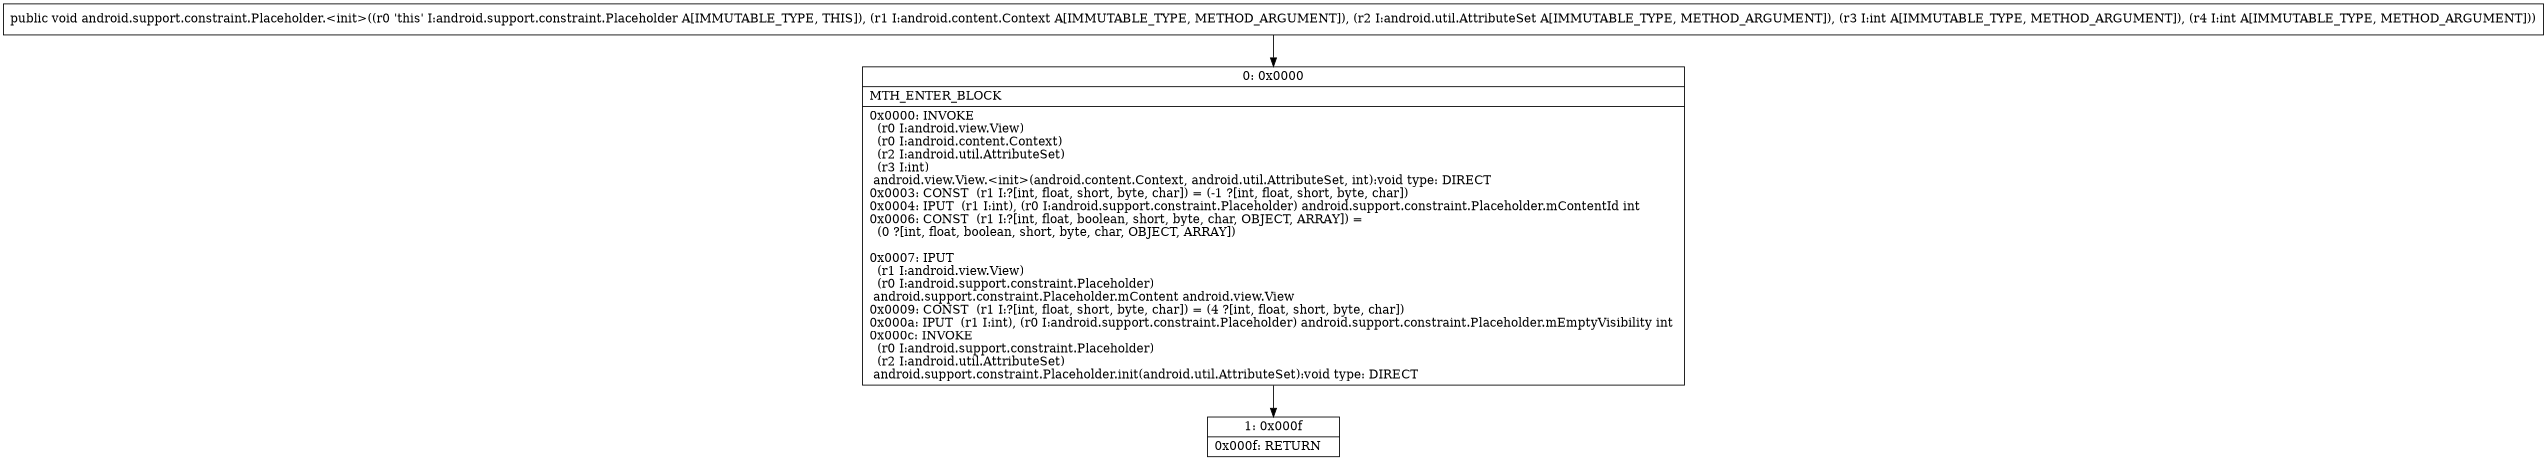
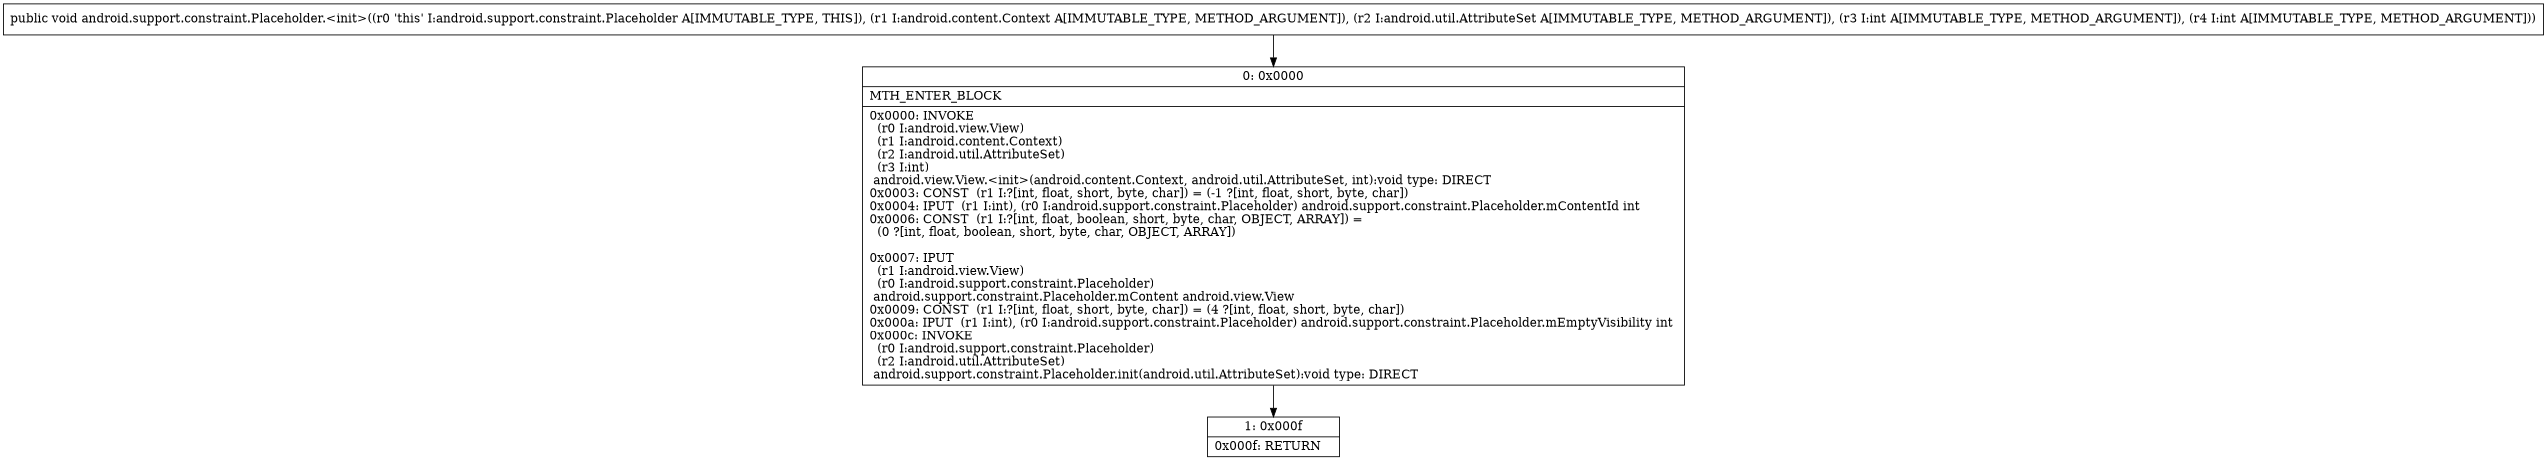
(966, 142) -> (966, 142)
